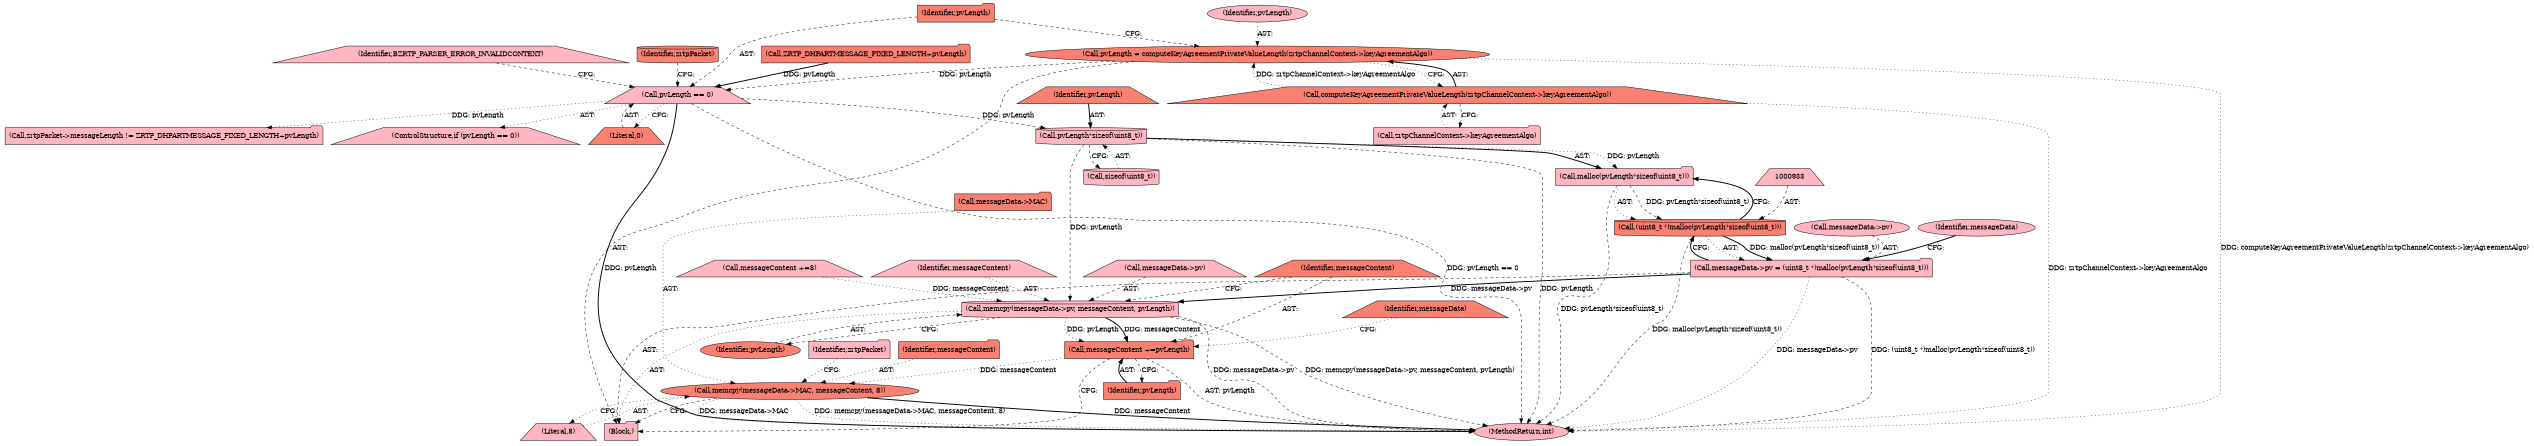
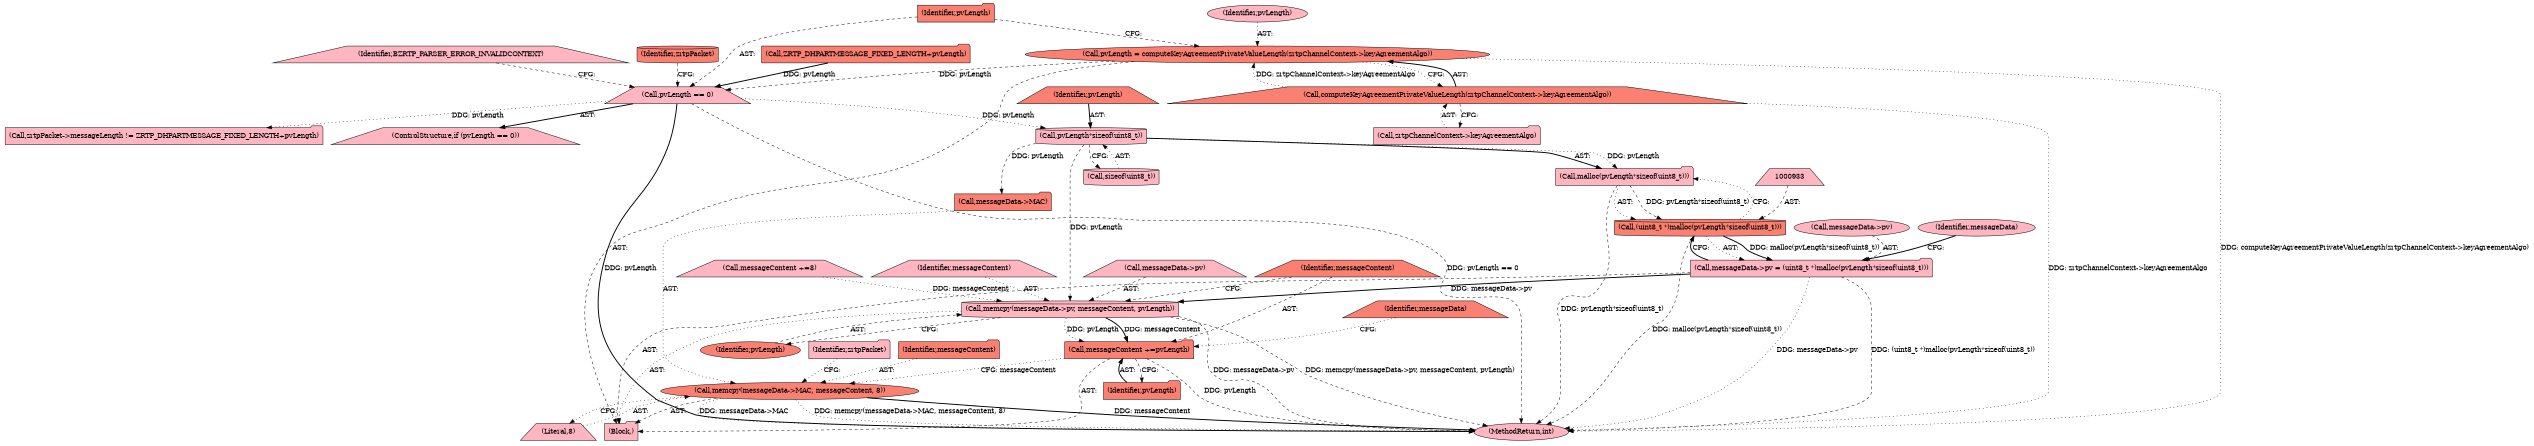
(891, 109) -> (891, 109)
(569, 115) -> (569, 115)
(626, 136) -> none
(1468, 159) -> (1008, 158)
(1740, 188) -> (1740, 188)
(1018, 371) -> (1018, 371)
(1090, 391) -> (1090, 391)
(1230, 391) -> (1230, 391)
(680, 411) -> (680, 411)
